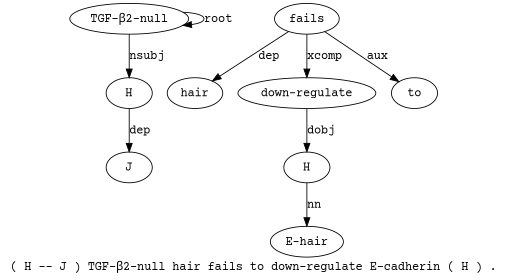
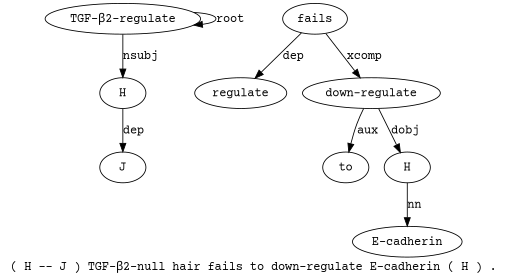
(129, 19) -> (123, 19)
(358, 54) -> (356, 126)
(195, 93) -> (241, 93)
(307, 242) -> (407, 242)
